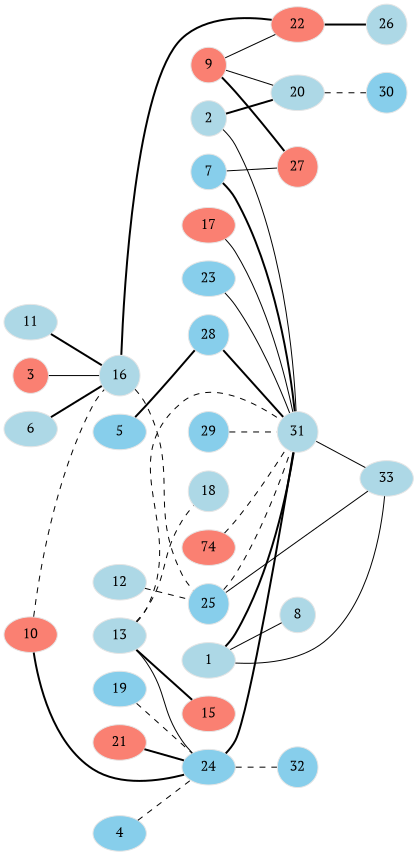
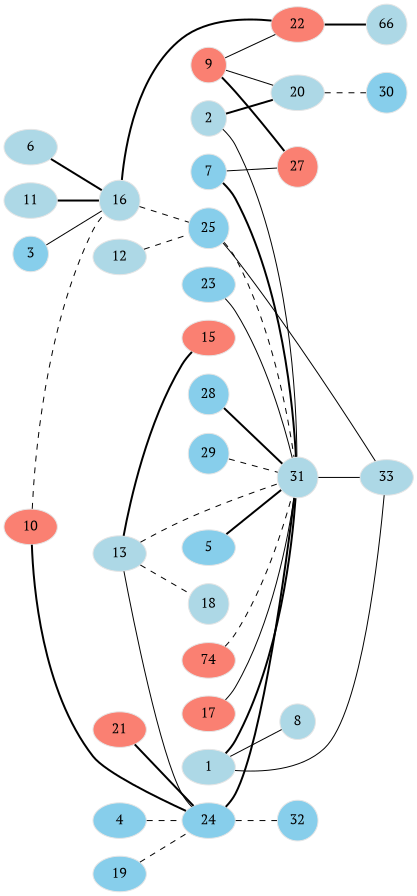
(387, 25) -> (387, 25)
(31, 376) -> (31, 254)
(165, 384) -> (254, 512)
